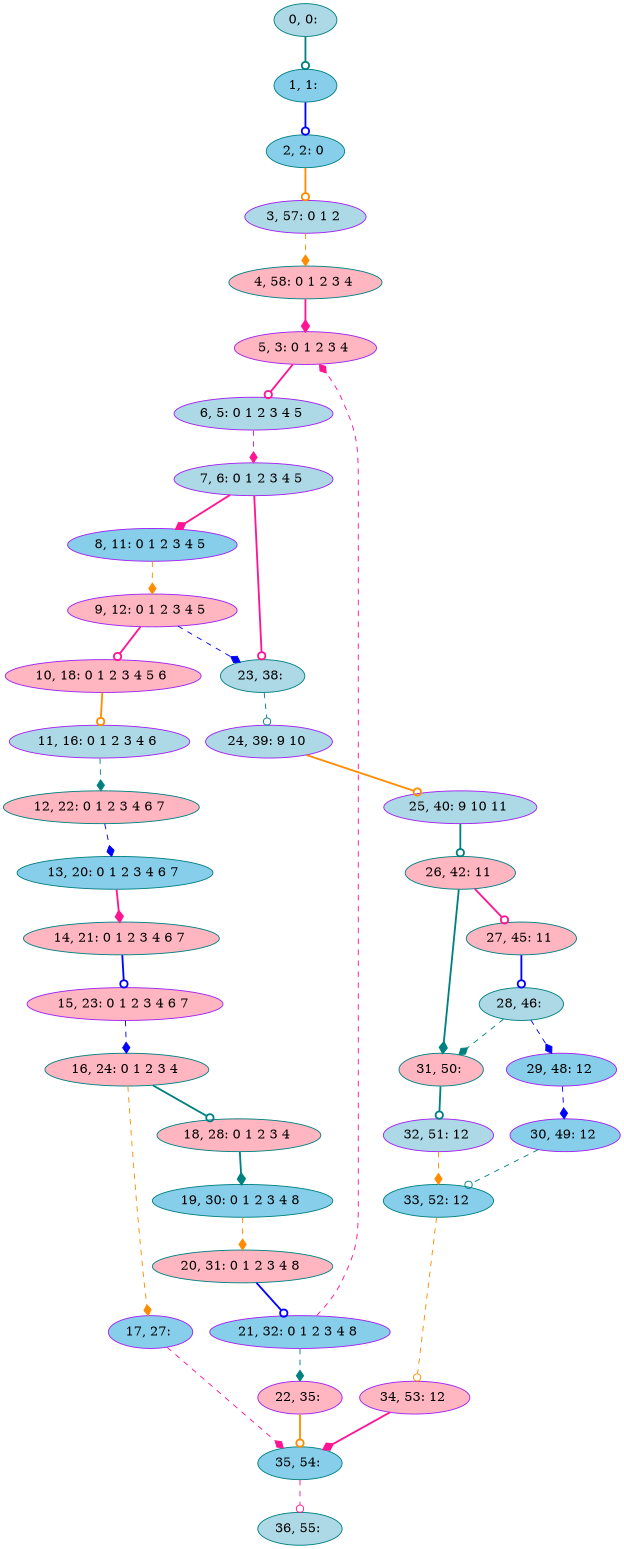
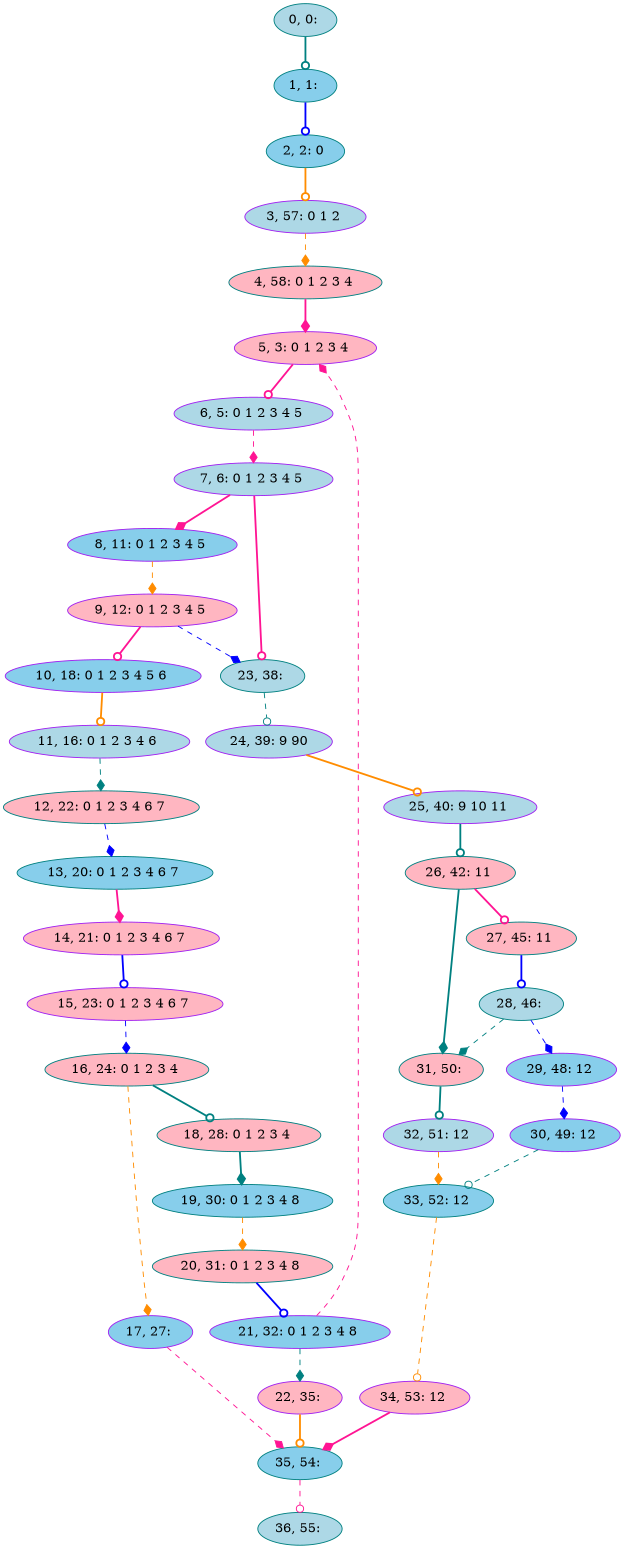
(103, 676) -> (103, 676)
(269, 742) -> (269, 742)
(121, 938) -> (121, 938)
